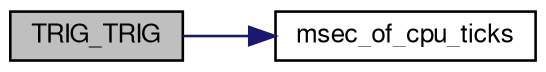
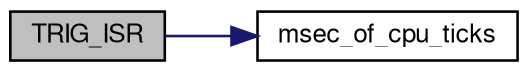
(97, 36) -> (88, 36)
